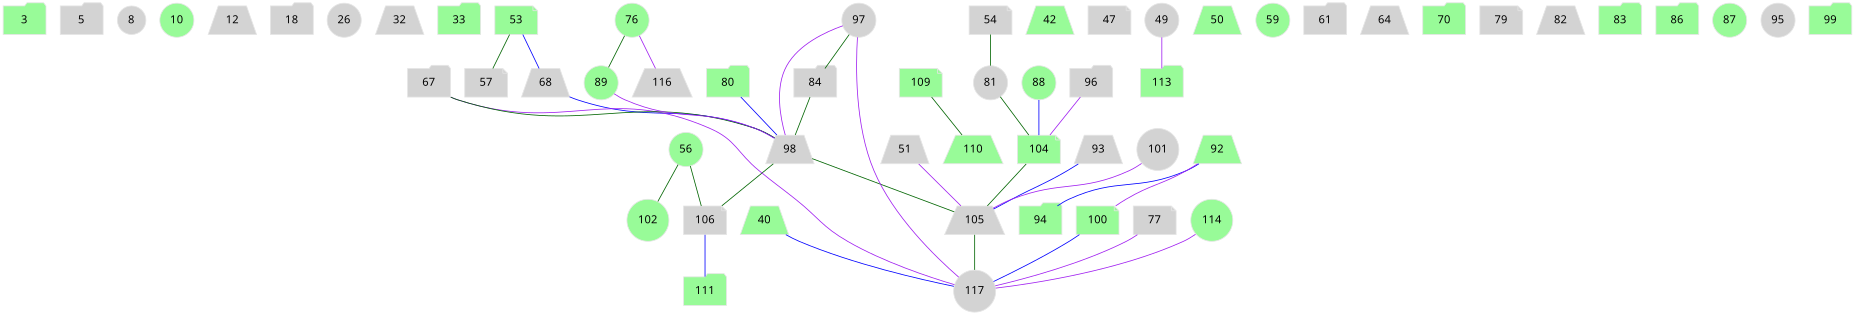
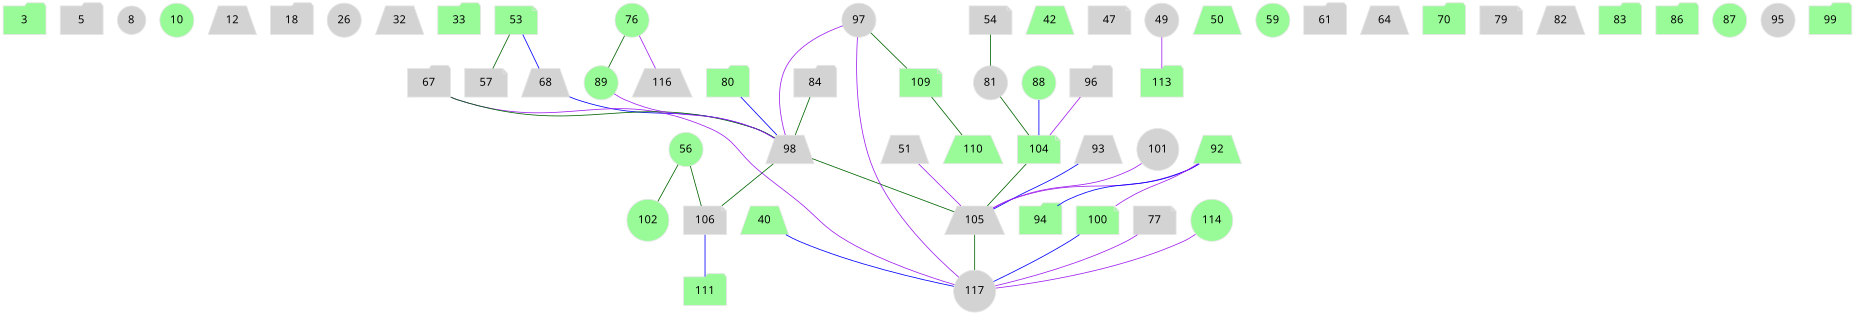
(837, 52) -> (889, 51)
none -> (1096, 186)
